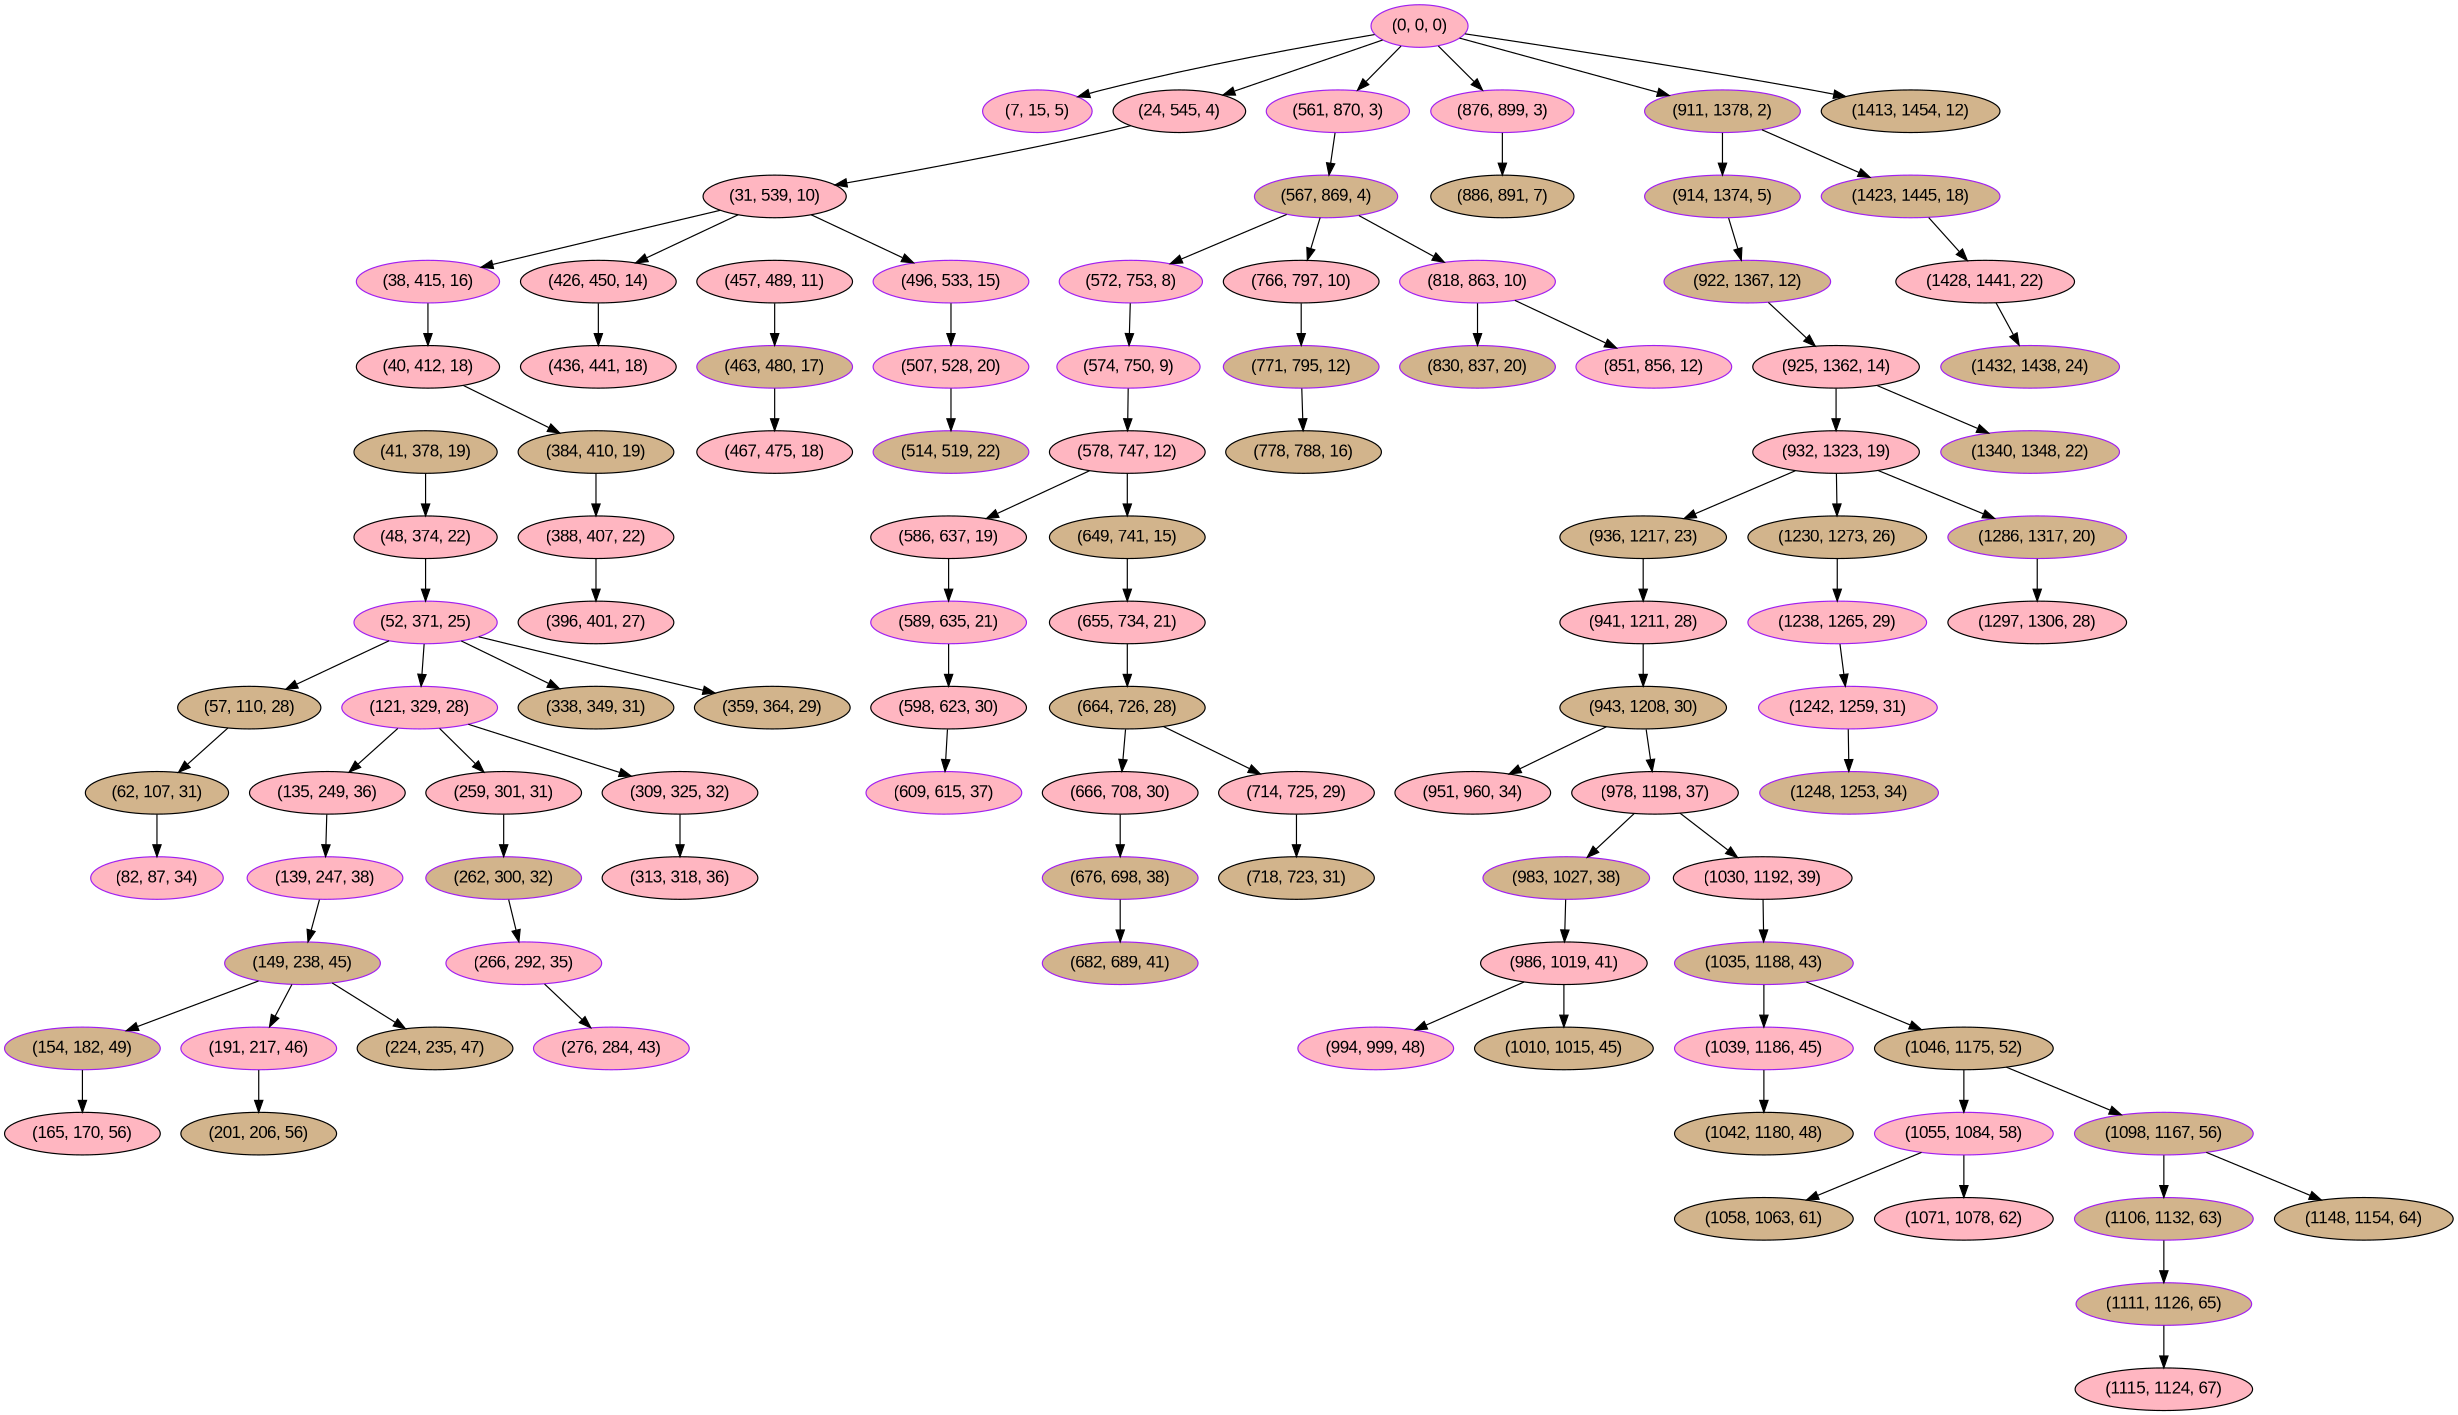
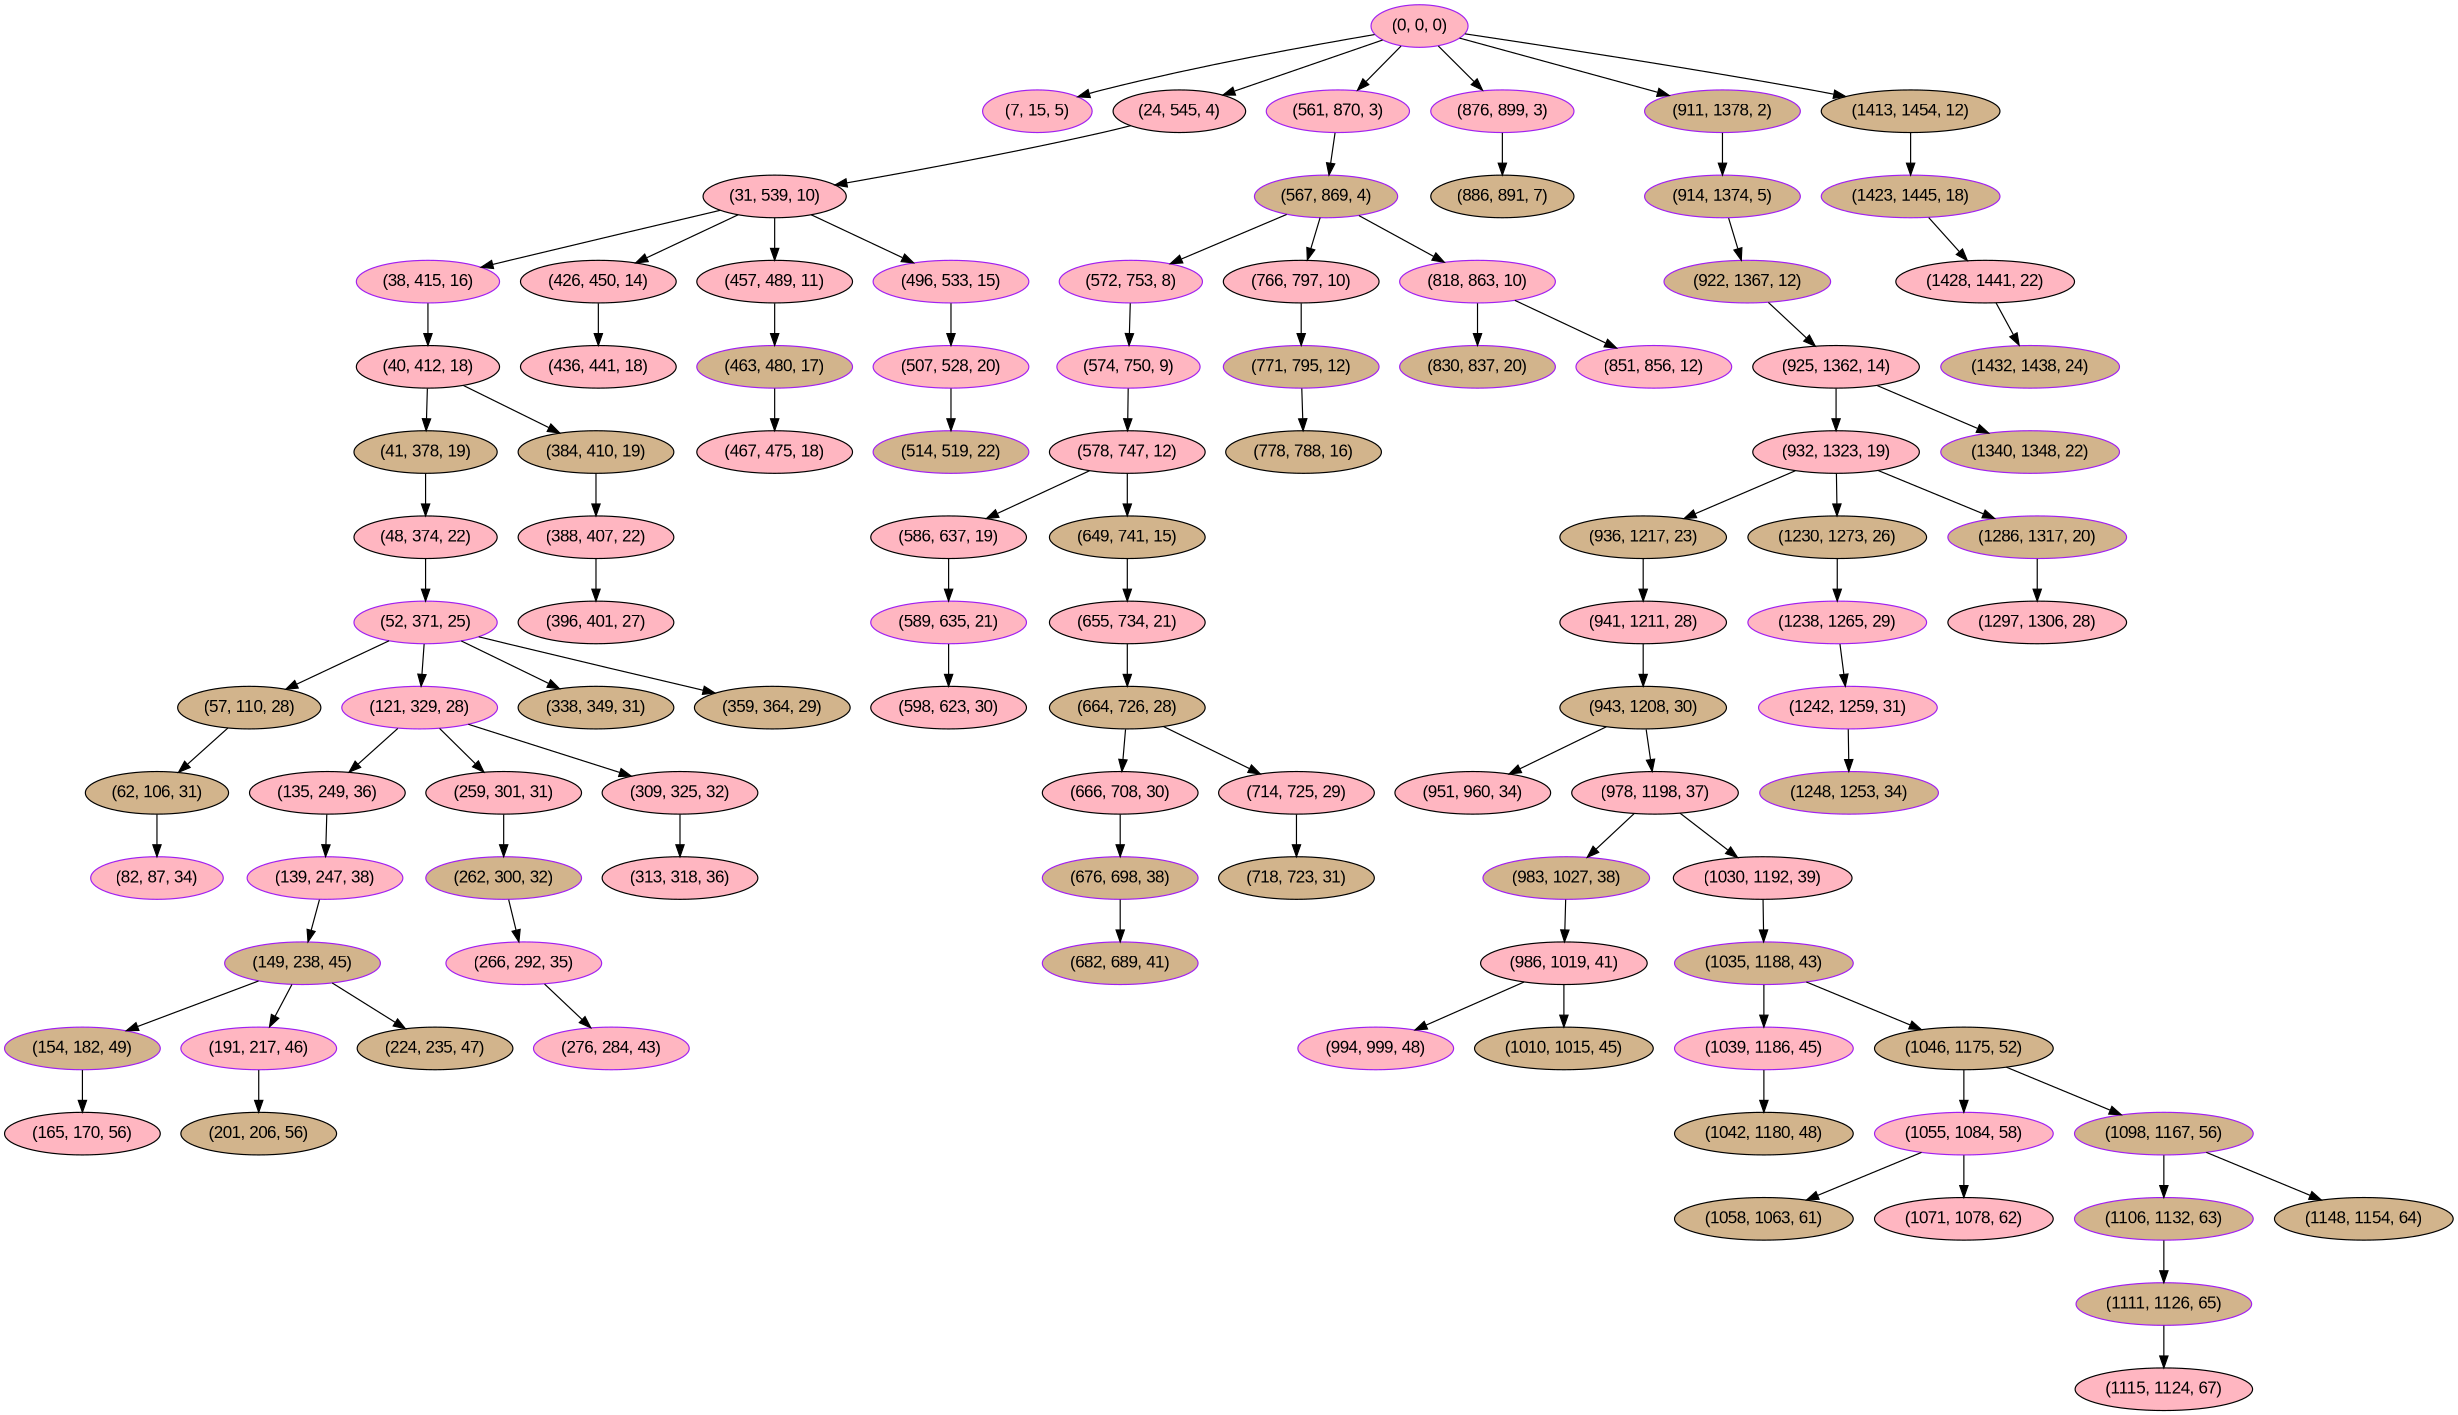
(1810, 151) -> (1911, 148)
none -> (775, 233)
none -> (427, 404)
(157, 793) -> (157, 793)
(944, 793) -> none
